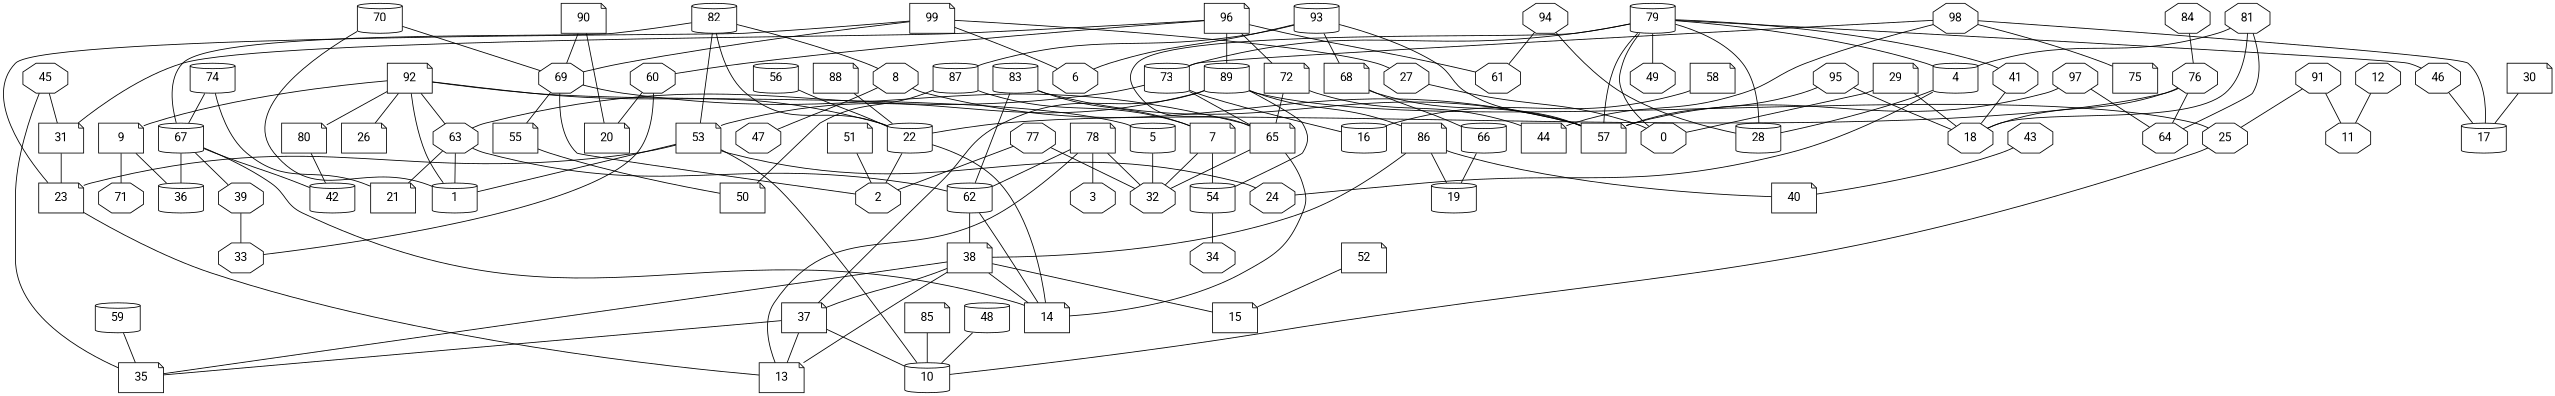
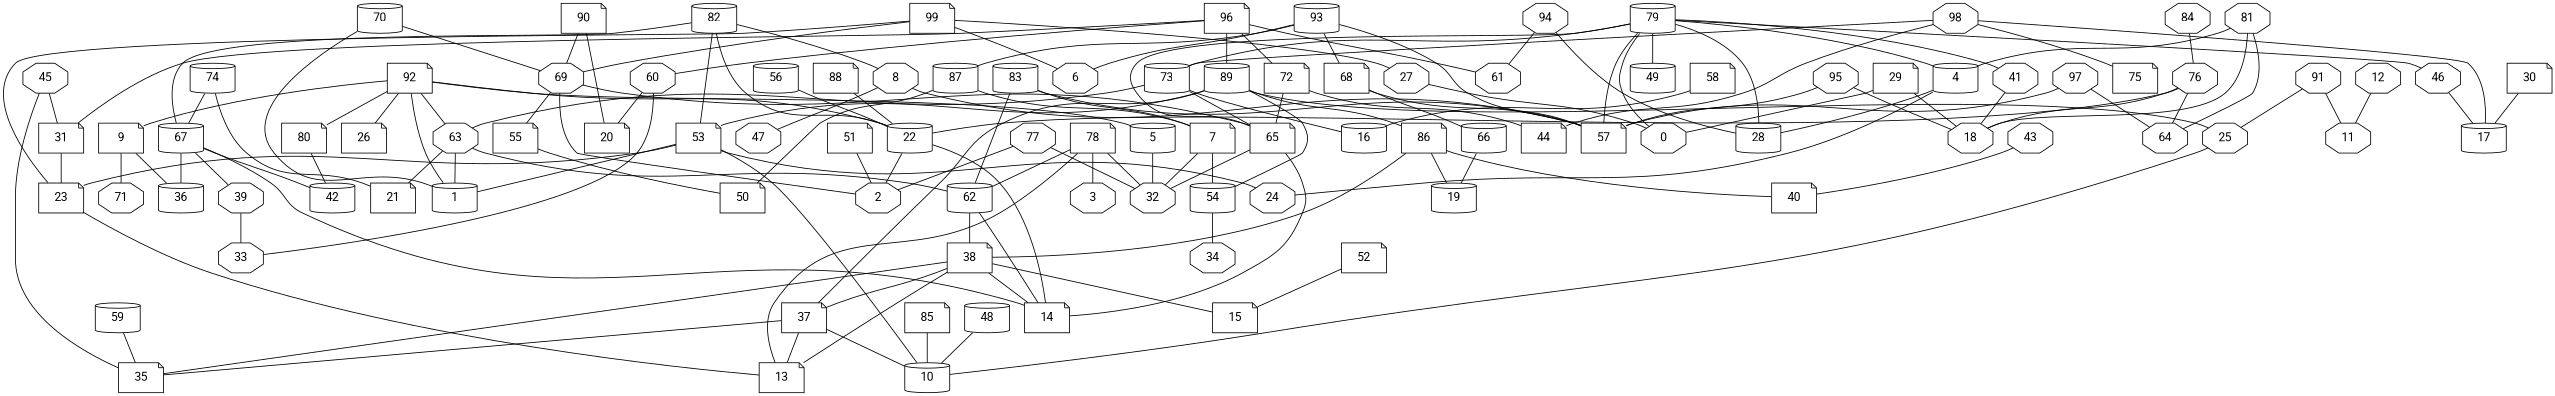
(1653, 78) -> (1653, 78)
